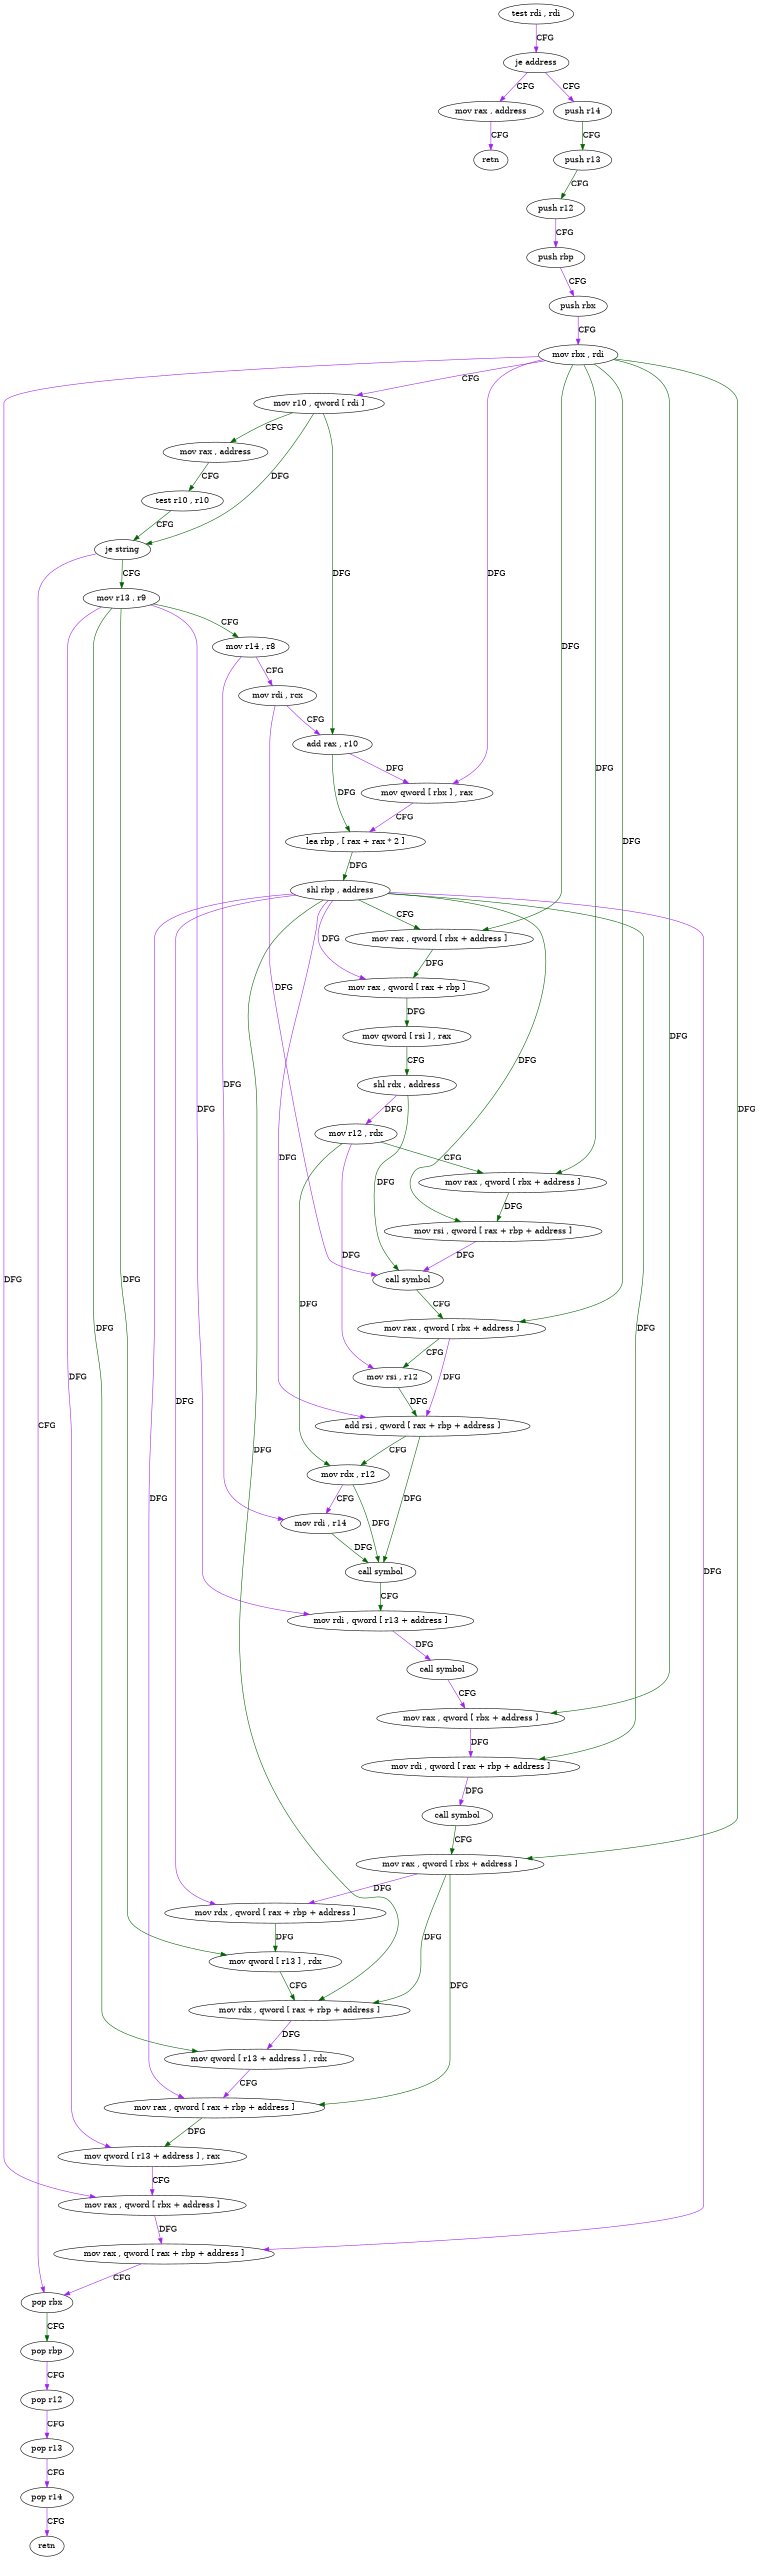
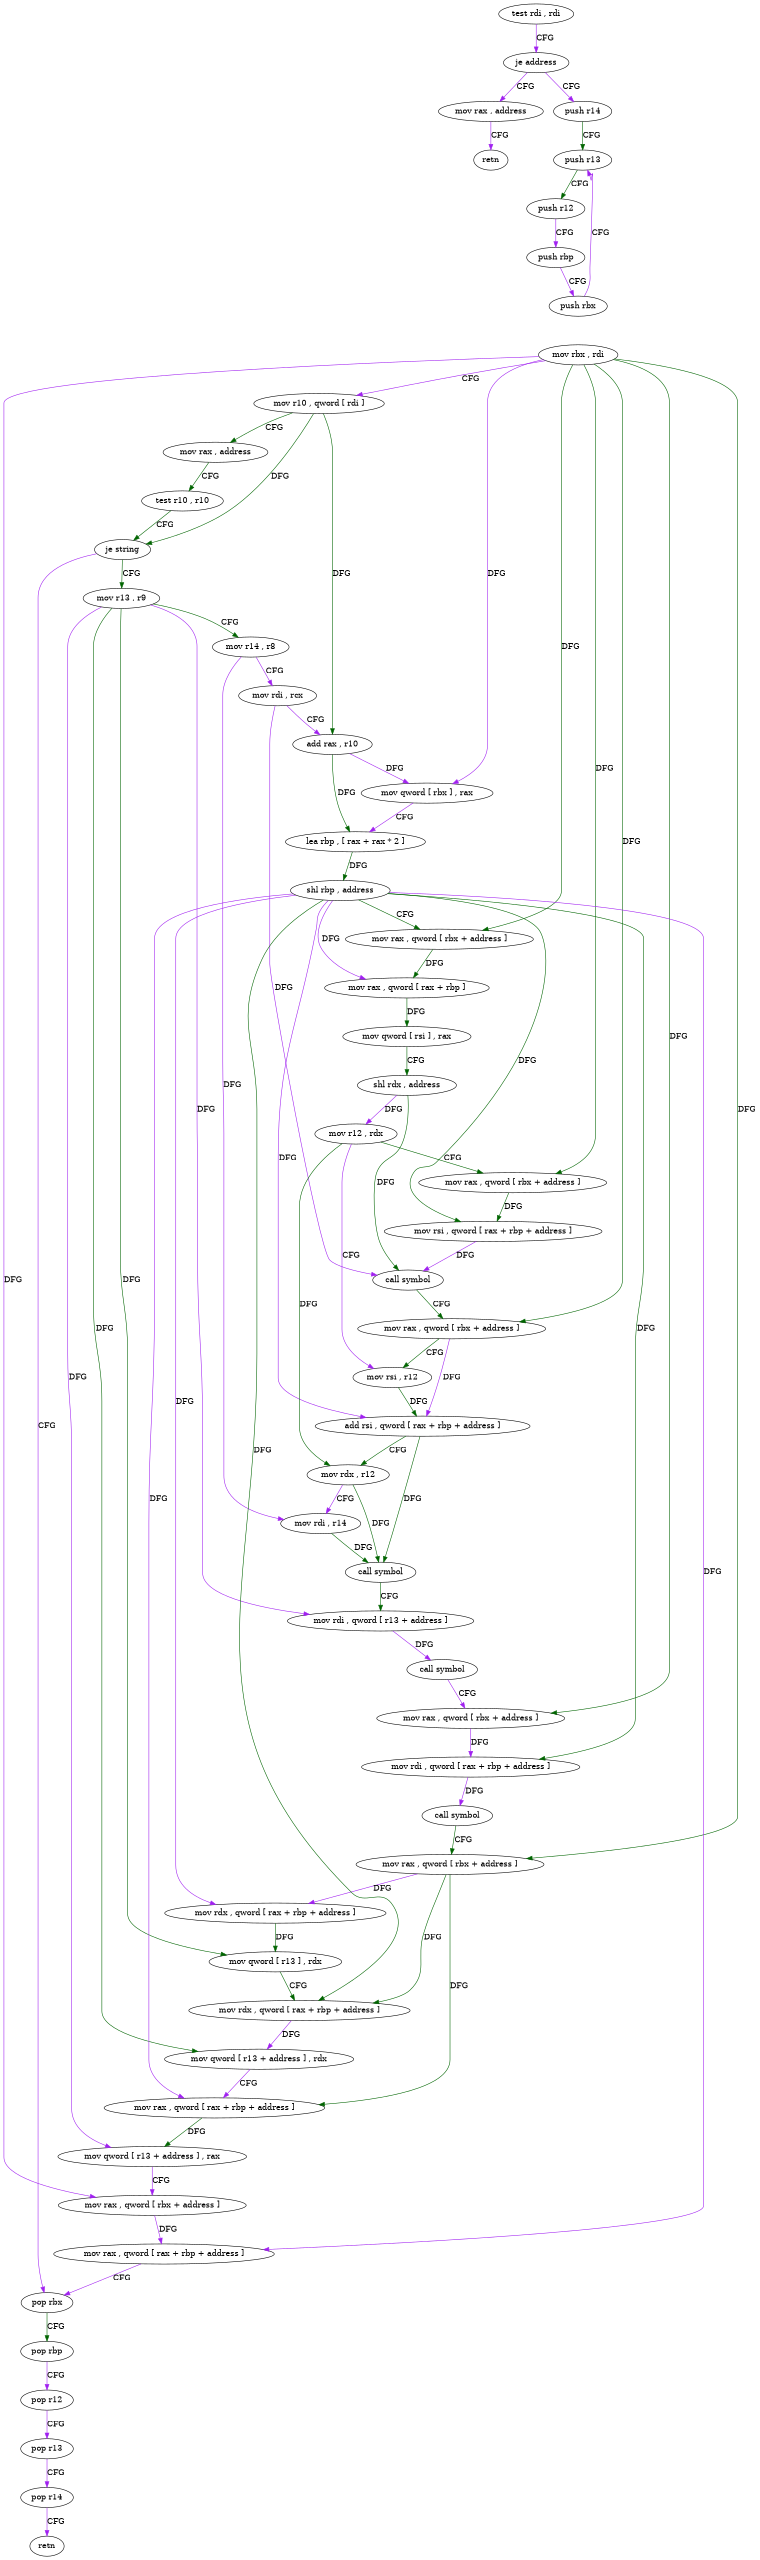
(578, 328) -> (591, 230)
(351, 1256) -> (351, 1256)
